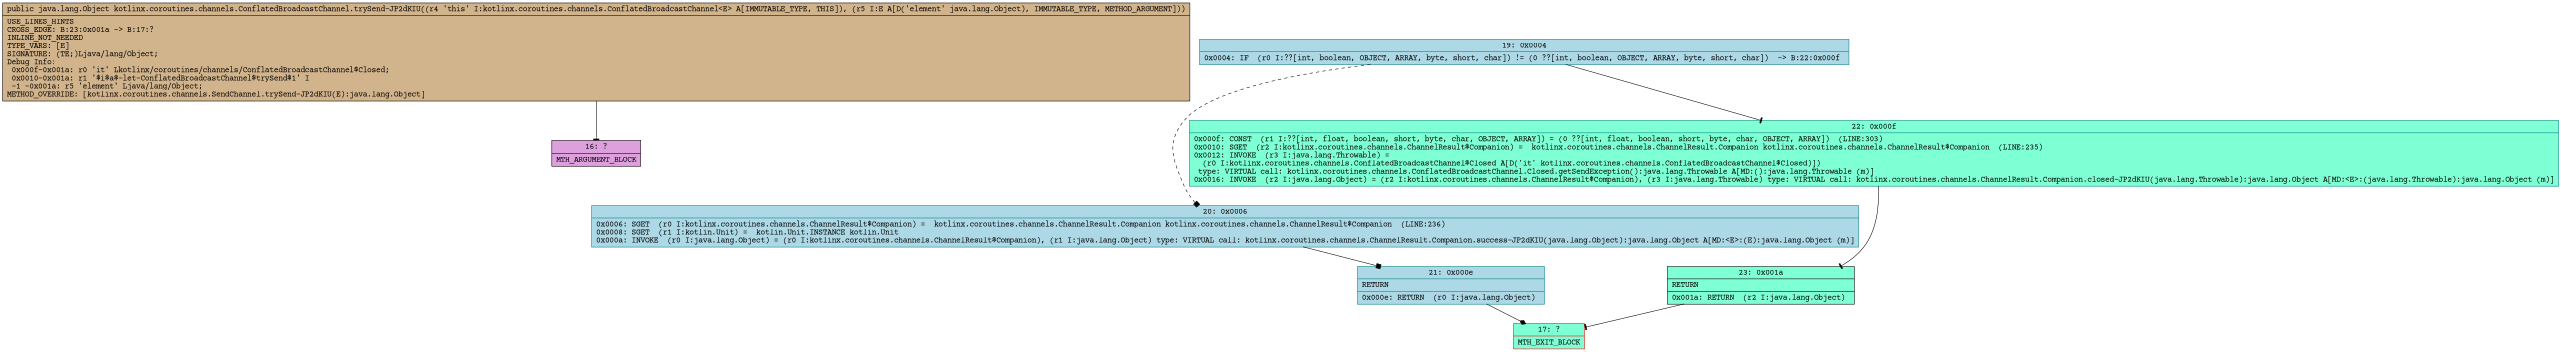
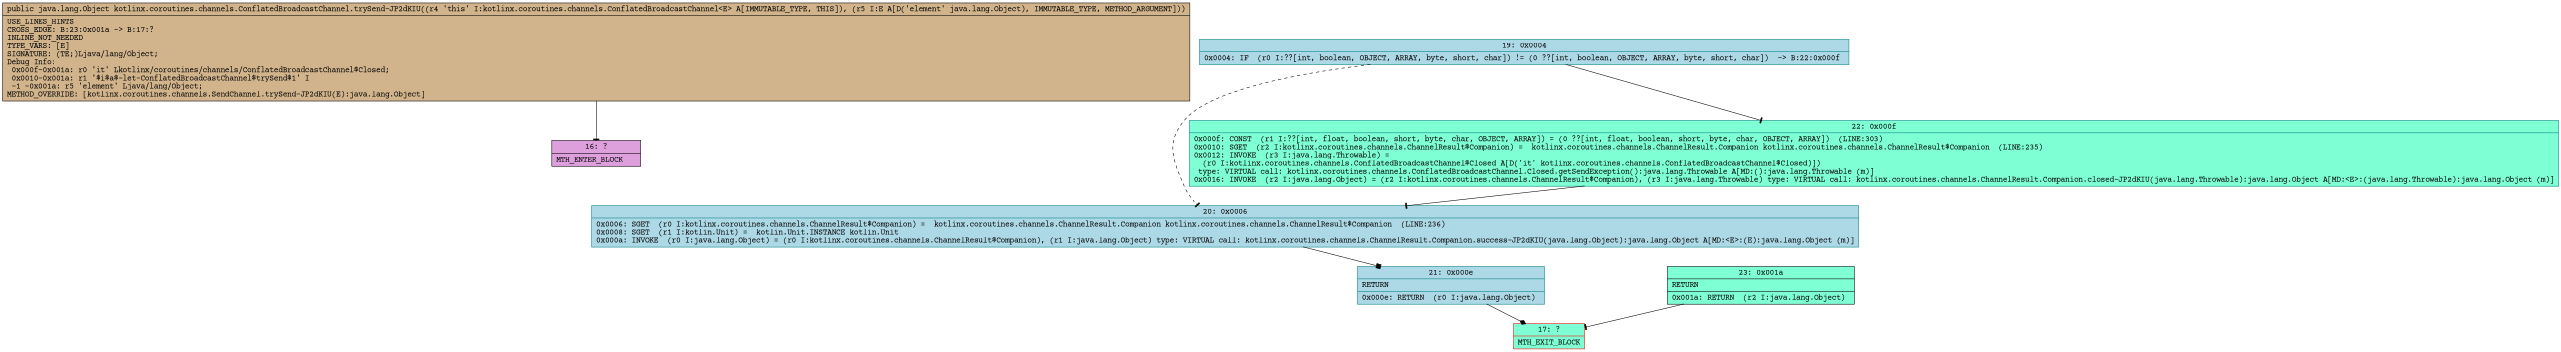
(1230, 93) -> (1230, 93)
(596, 160) -> (590, 160)
(1872, 231) -> (1496, 196)
